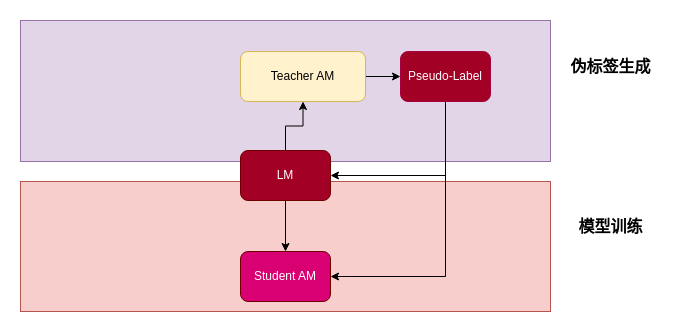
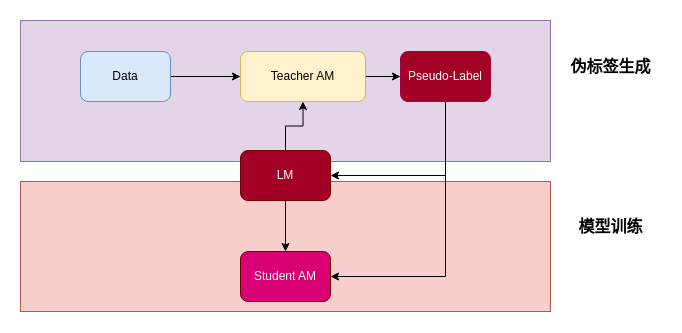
none -> (126, 77)
none -> (202, 77)
